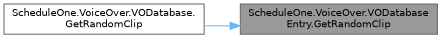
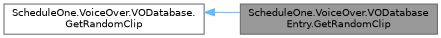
(217, 26) -> (227, 12)
